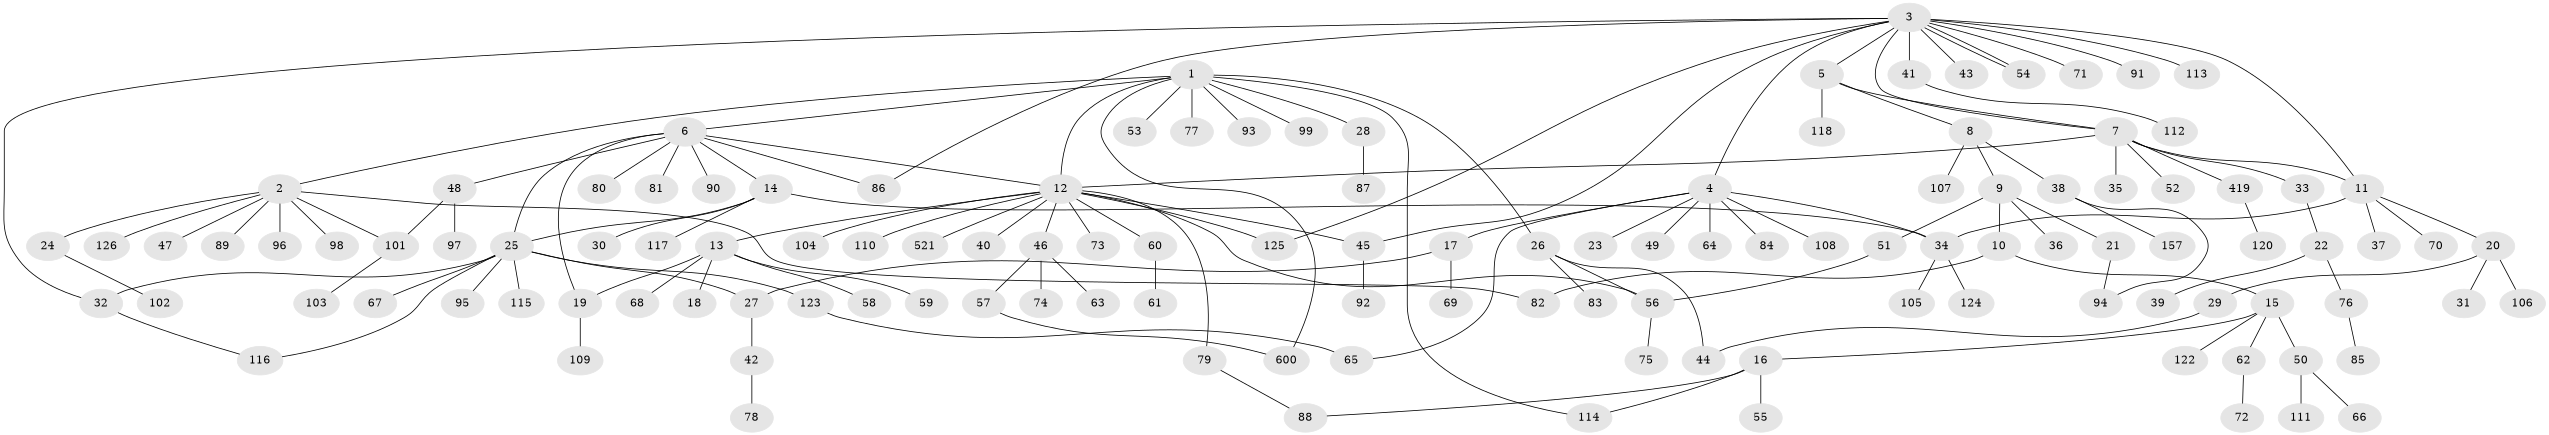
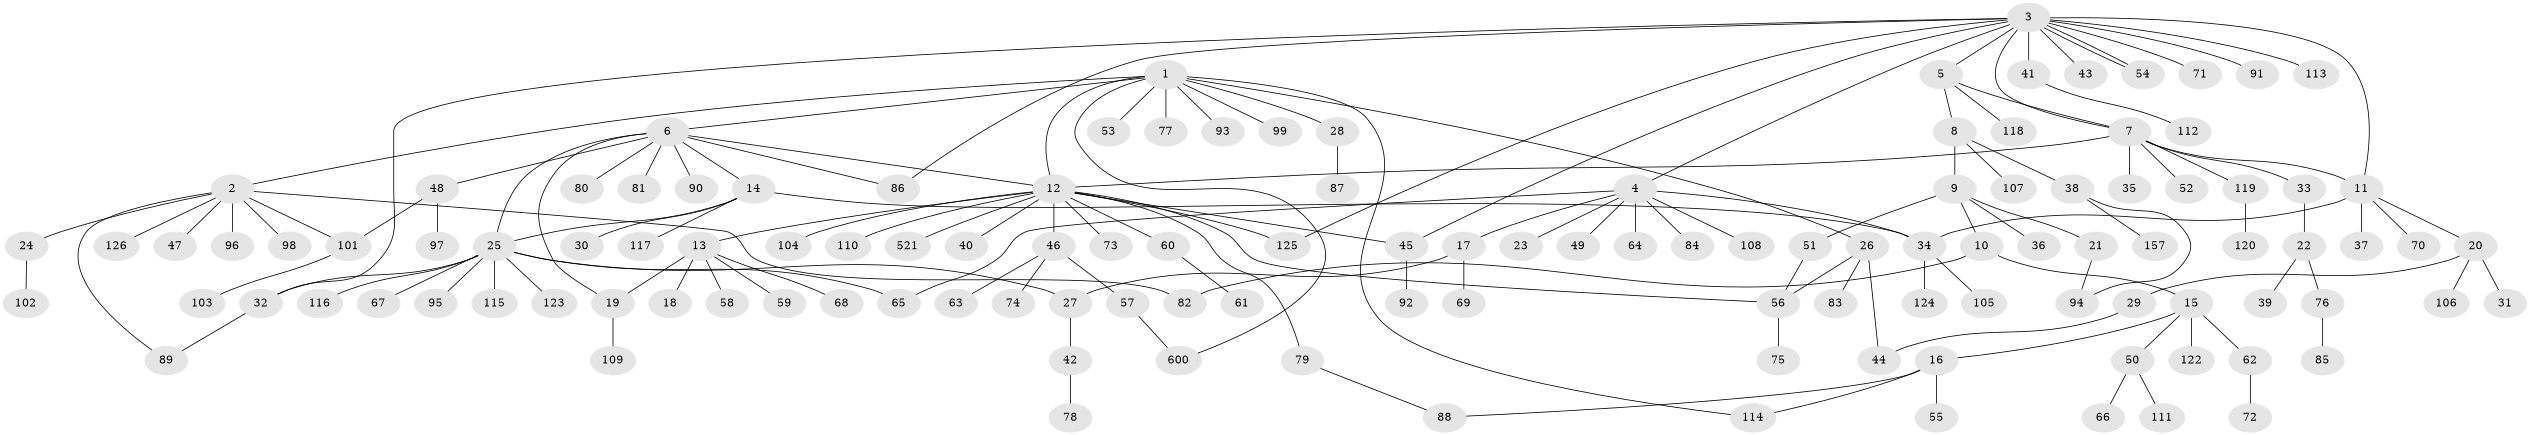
(2240, 189) -> (2246, 189)
(178, 335) -> (214, 332)
(1055, 335) -> (699, 269)
